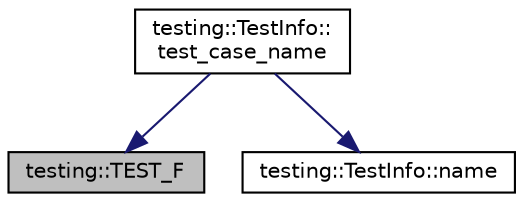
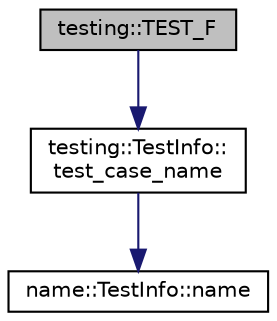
(176, 105) -> (138, 79)
(379, 172) -> (138, 292)
